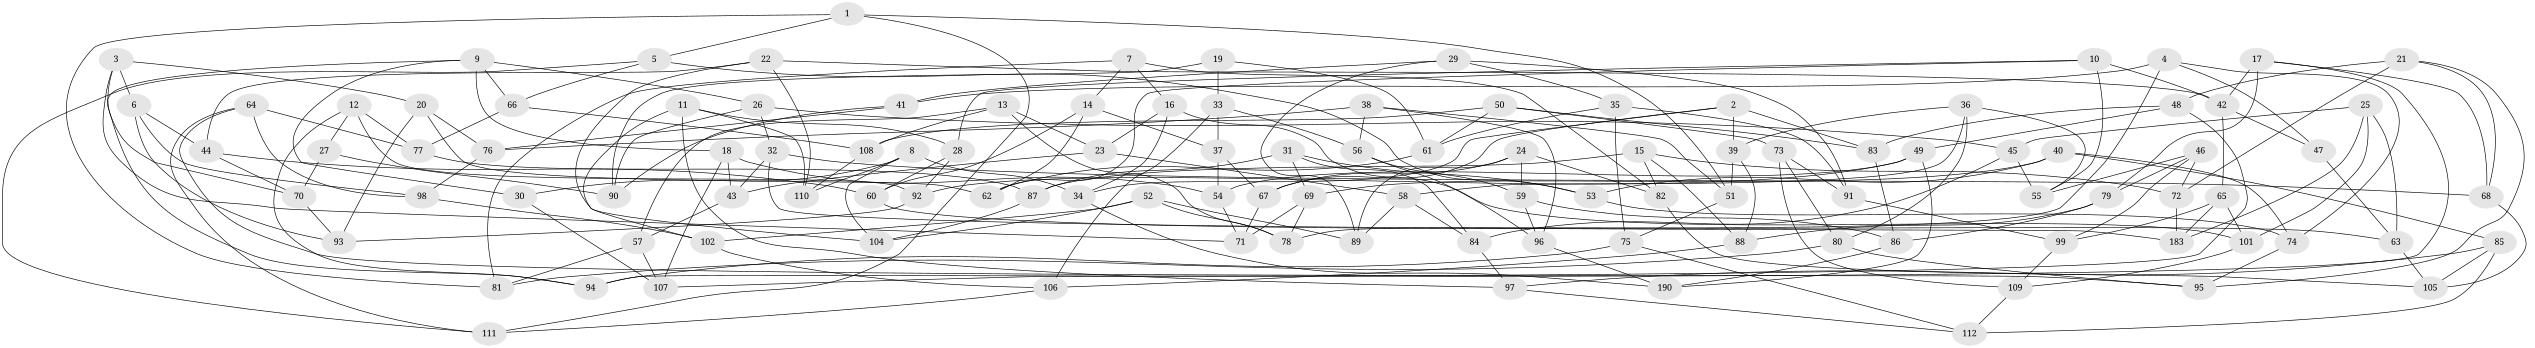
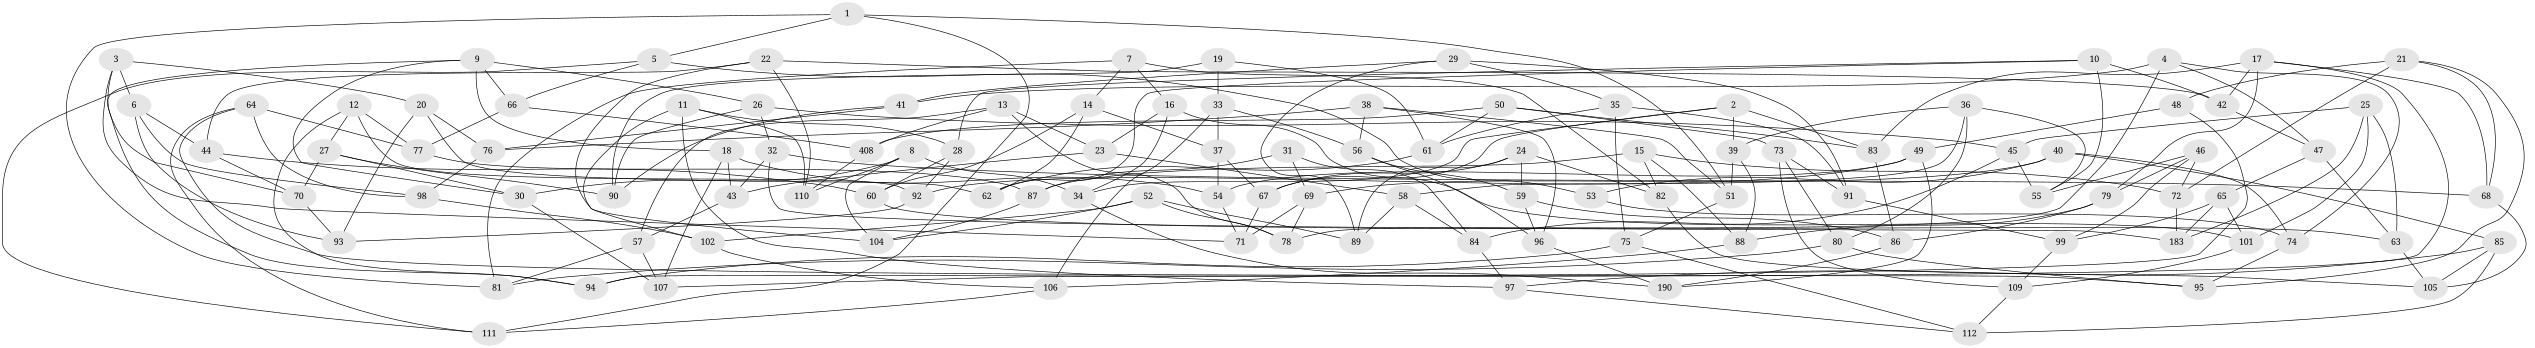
(2035, 114) -> (2052, 72)
(866, 151) -> (866, 151)
(2224, 151) -> (2270, 174)
(1440, 174) -> none
none -> (426, 175)
